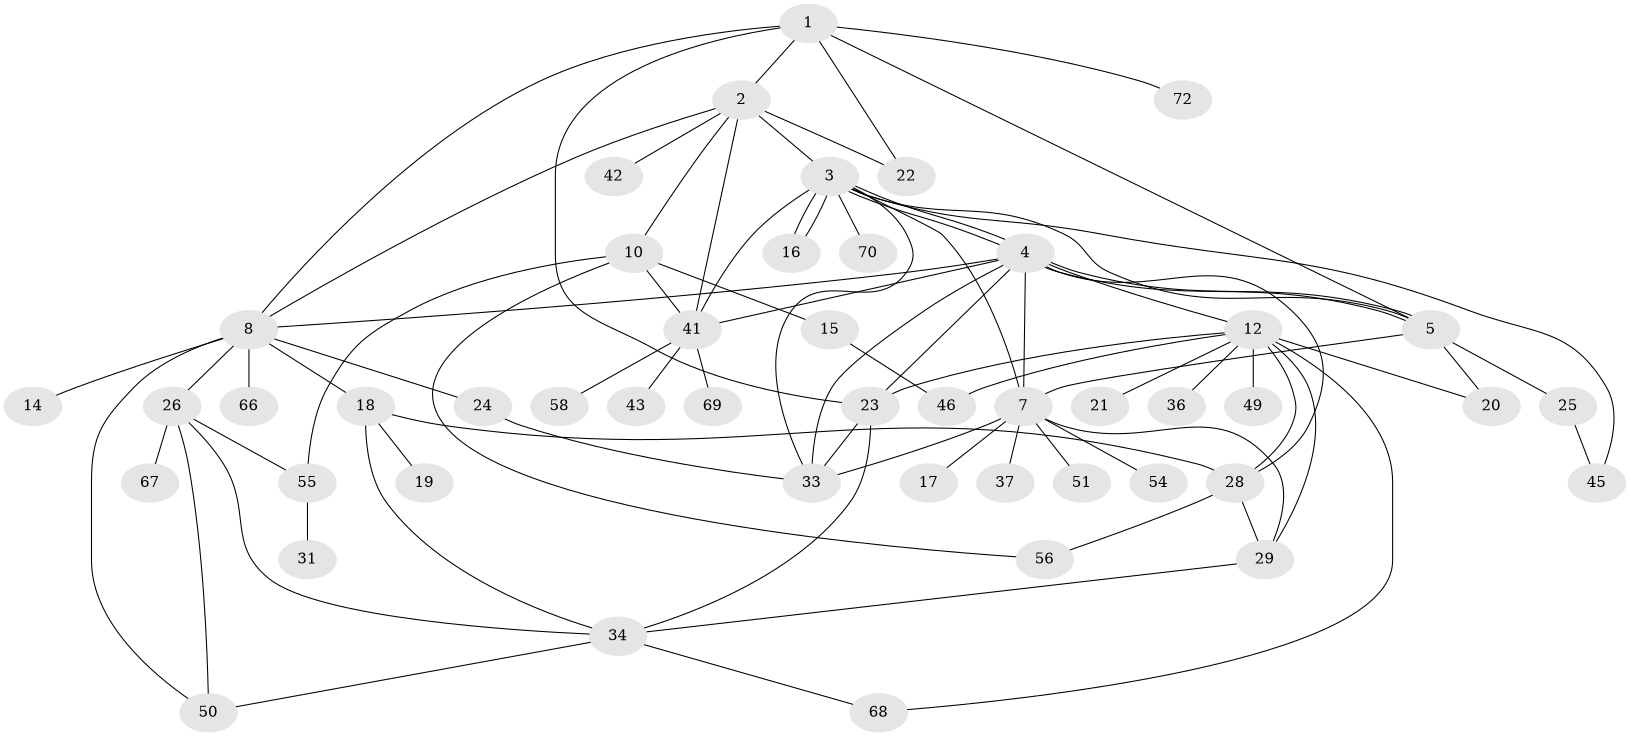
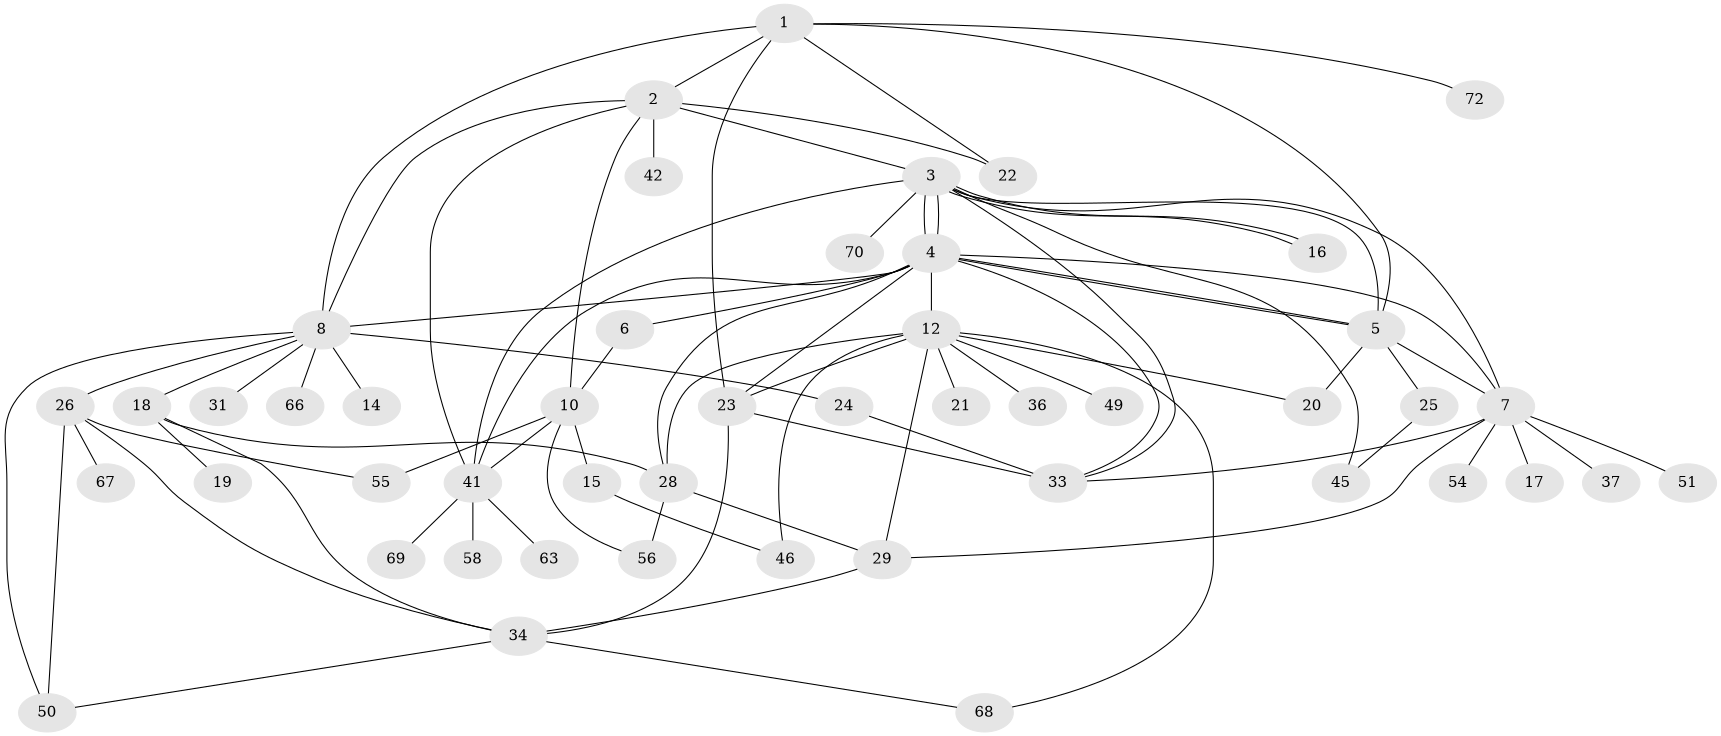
none -> (625, 330)
(636, 406) -> (549, 560)
(307, 521) -> (270, 368)
